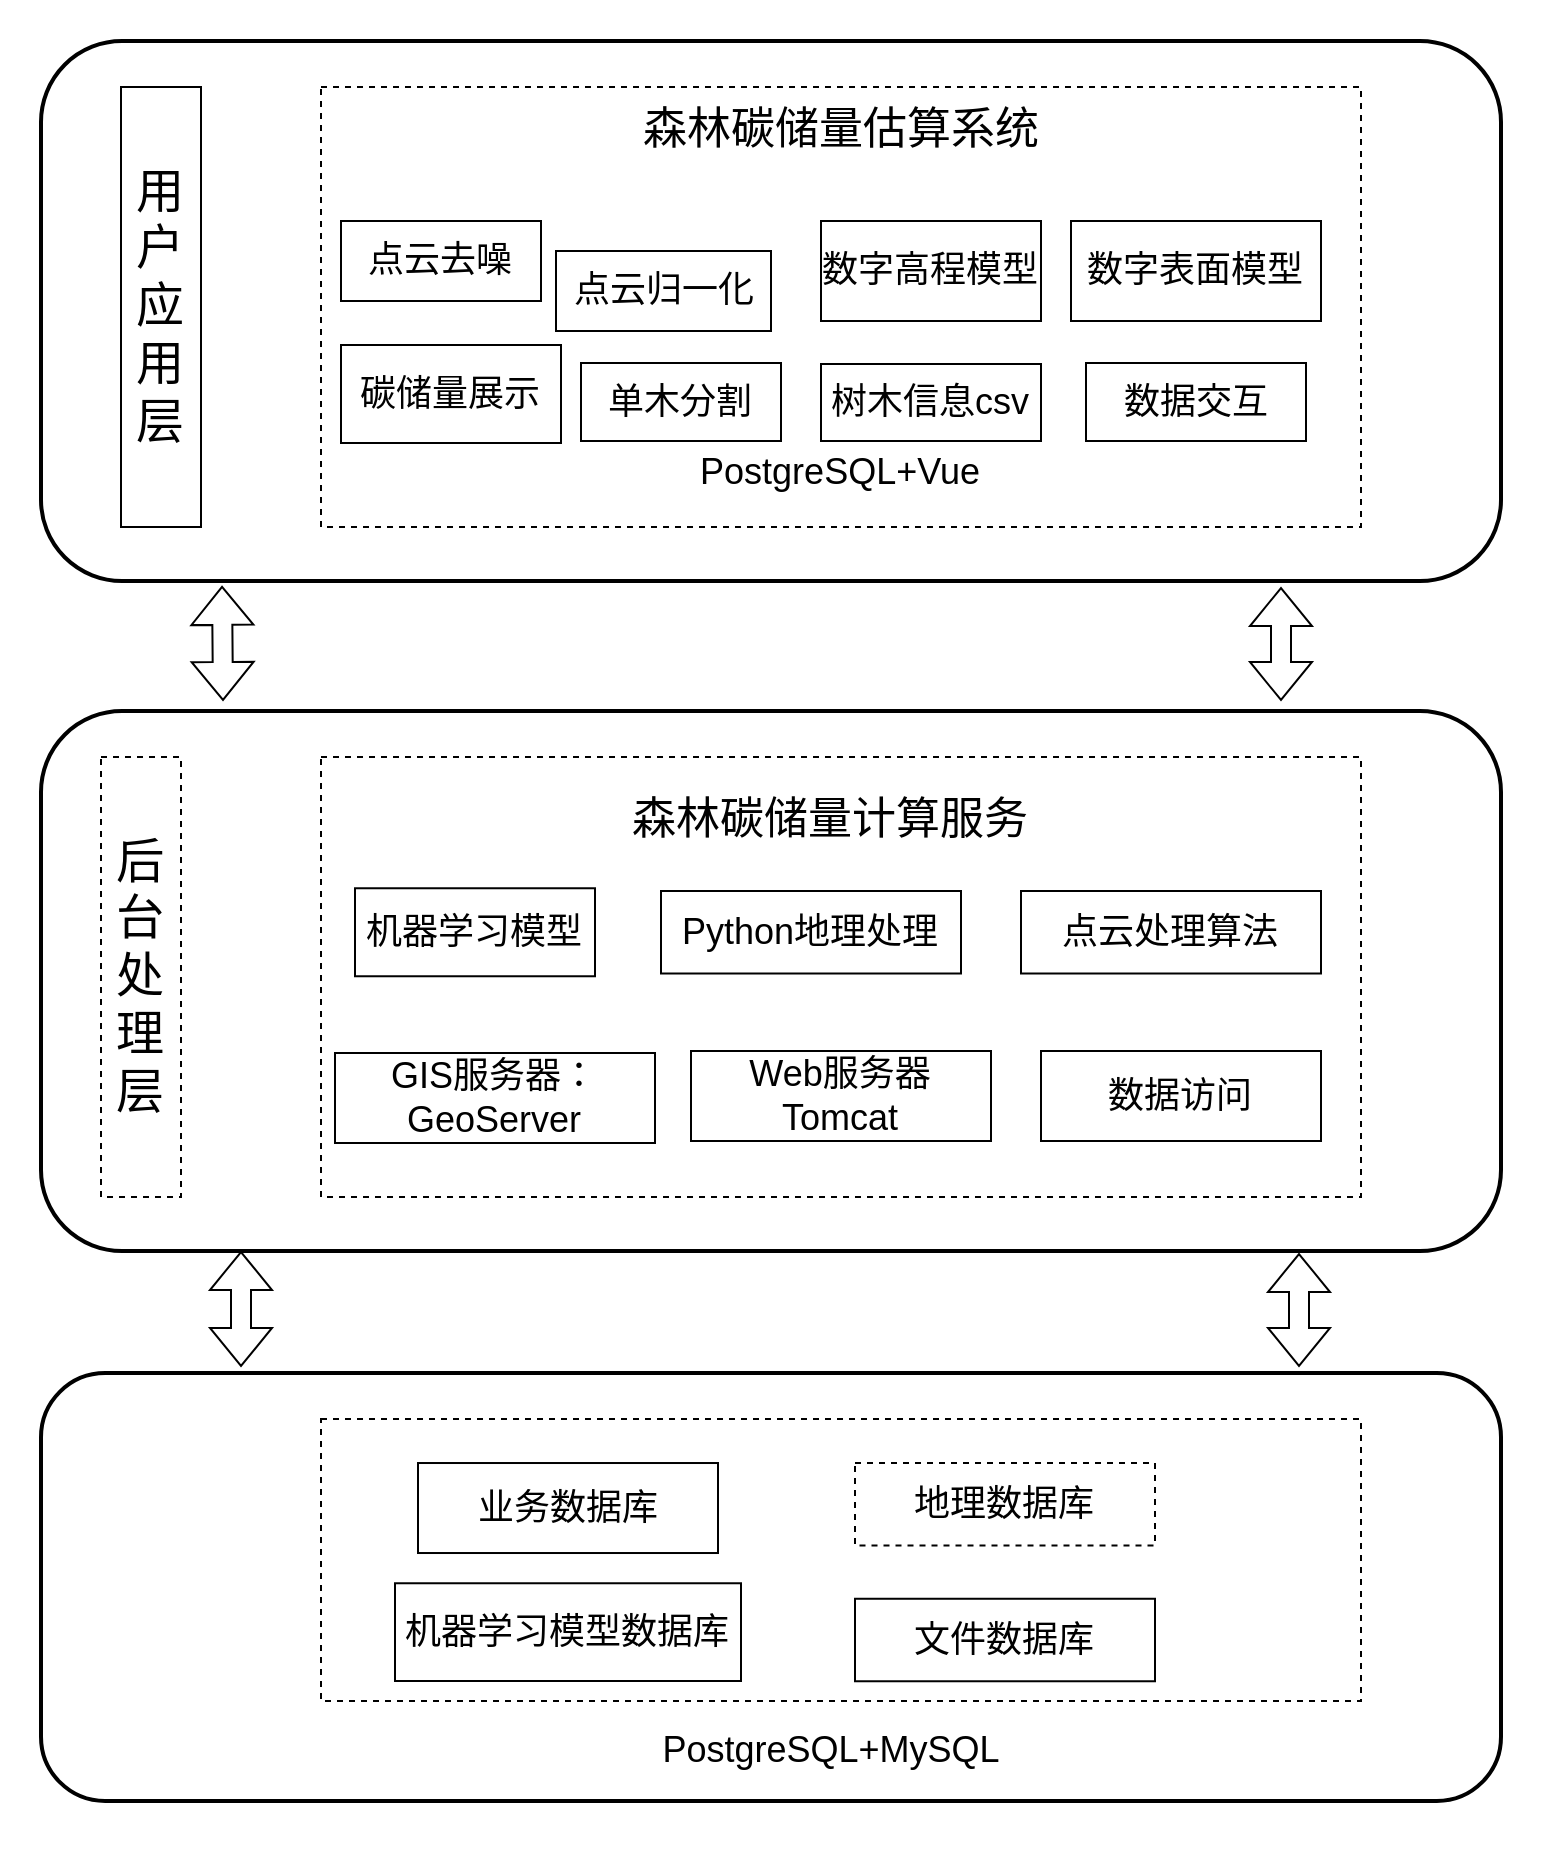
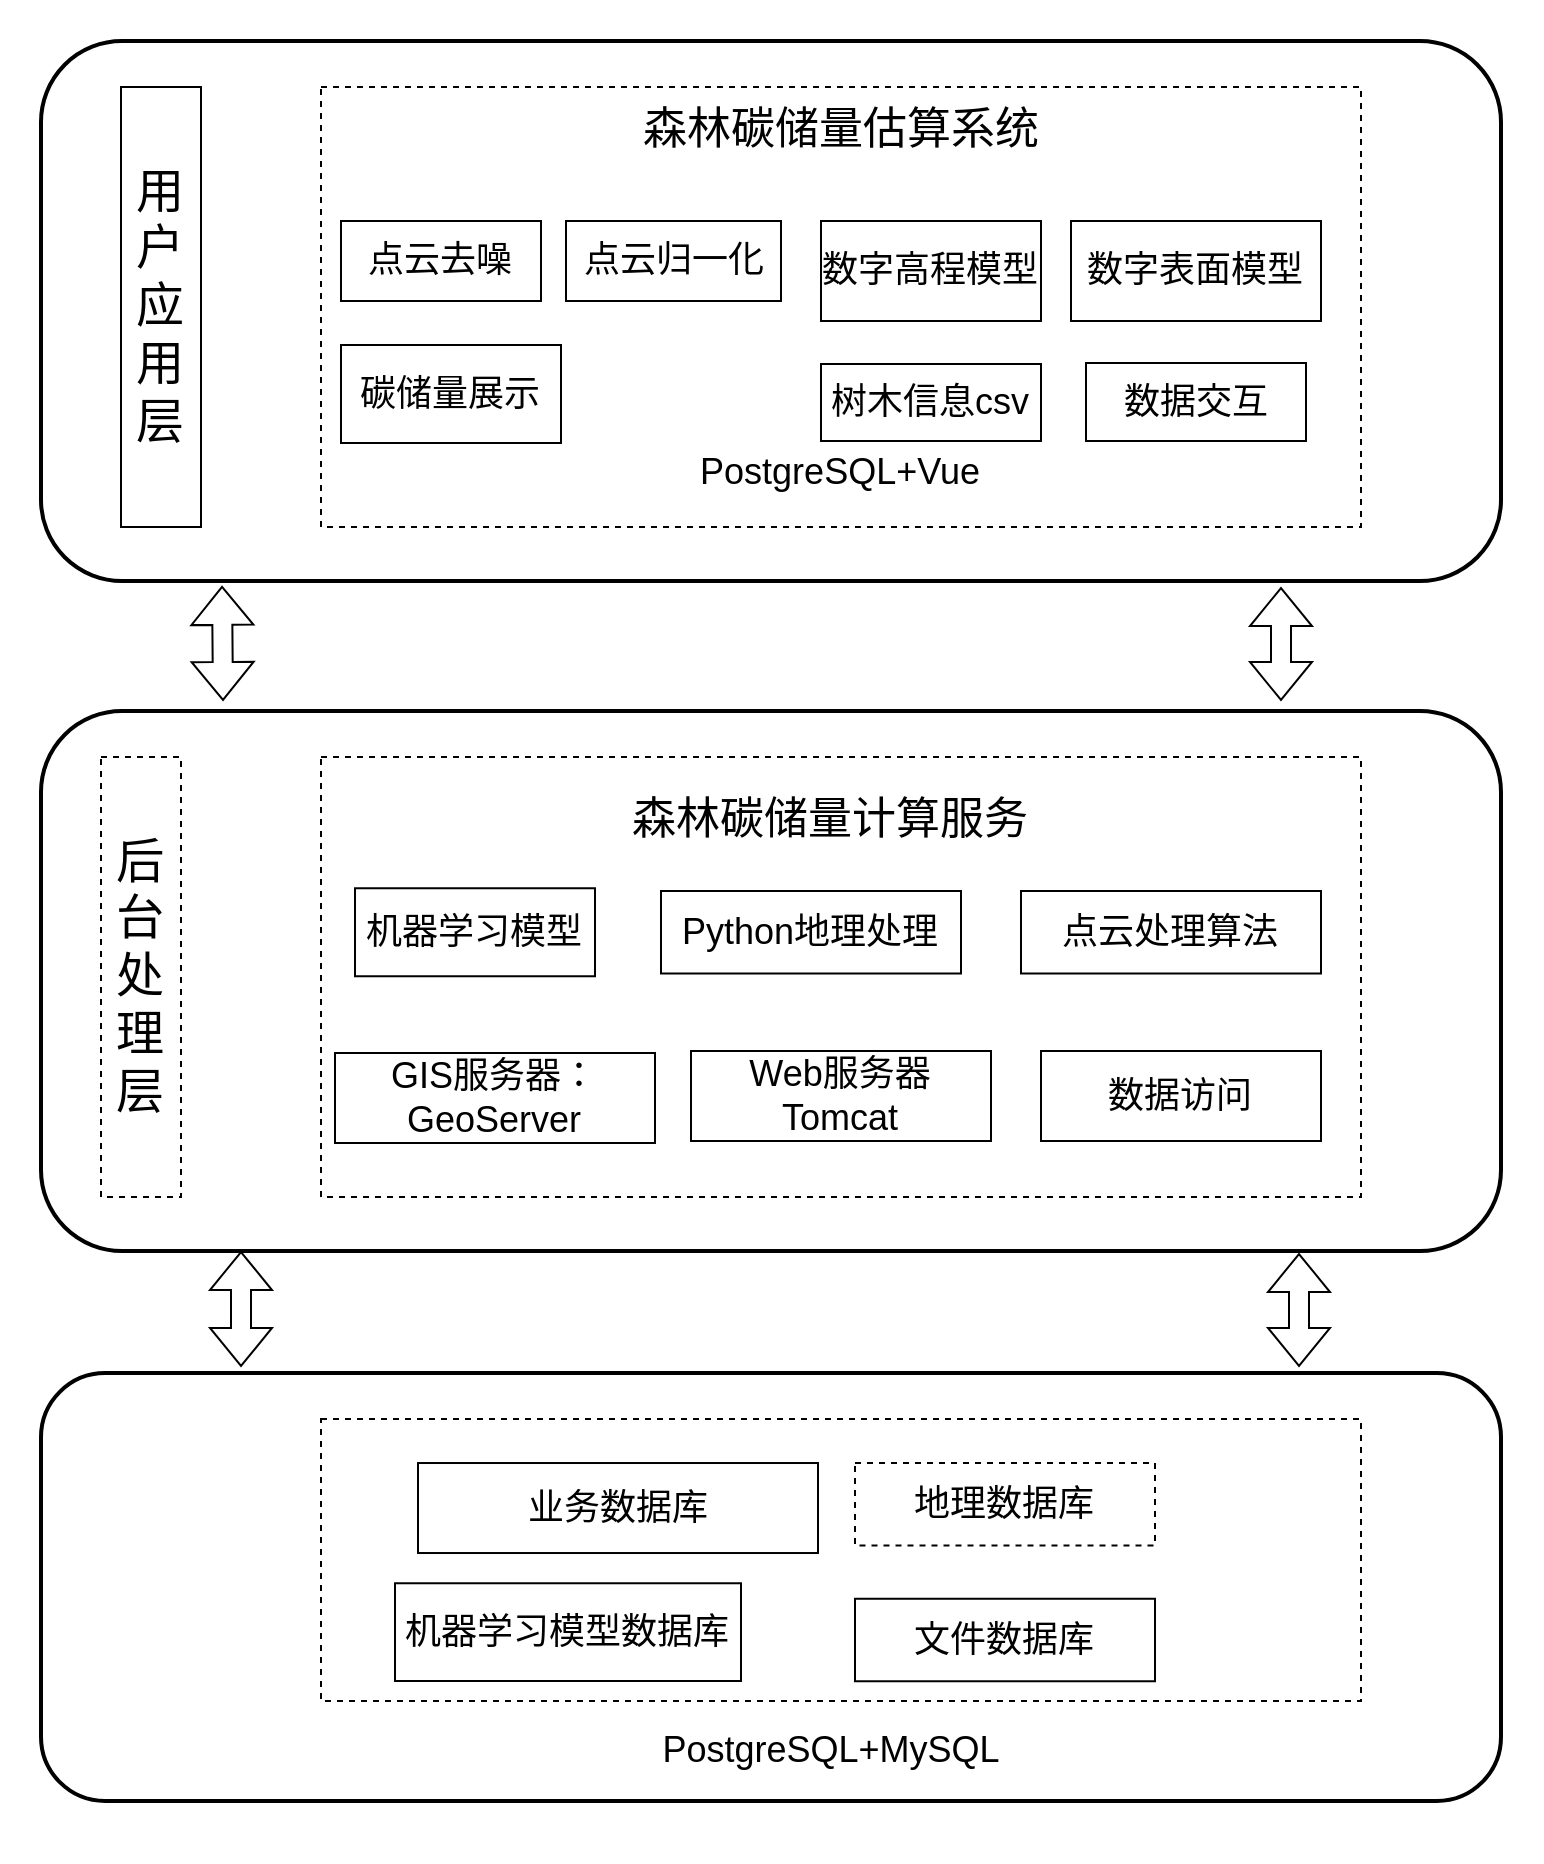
(664, 291) -> (674, 261)
(681, 402) -> none
(568, 1508) -> (618, 1508)
